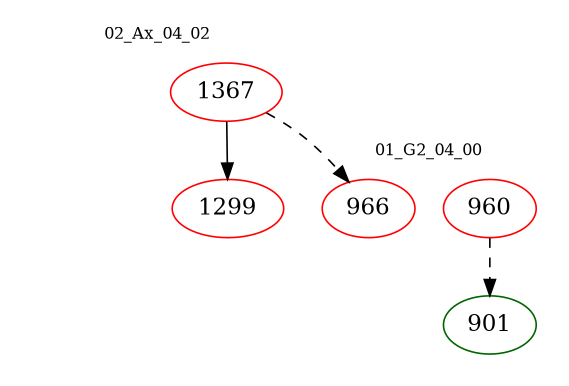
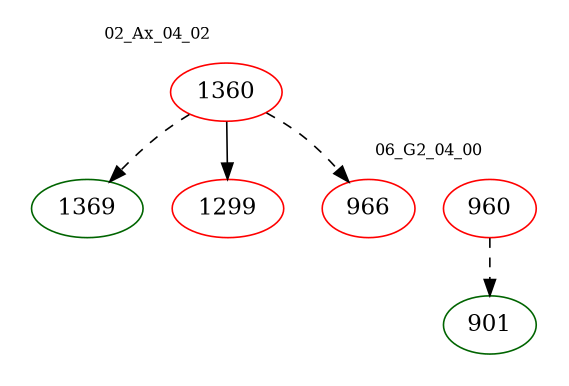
(226, 92) -> (226, 92)
(429, 151) -> (429, 151)
none -> (87, 209)
